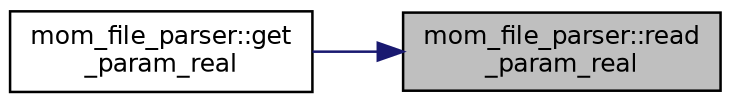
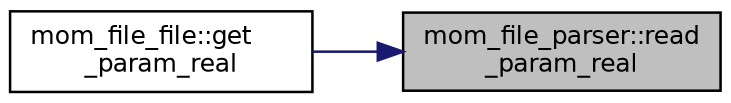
(161, 52) -> (161, 52)
